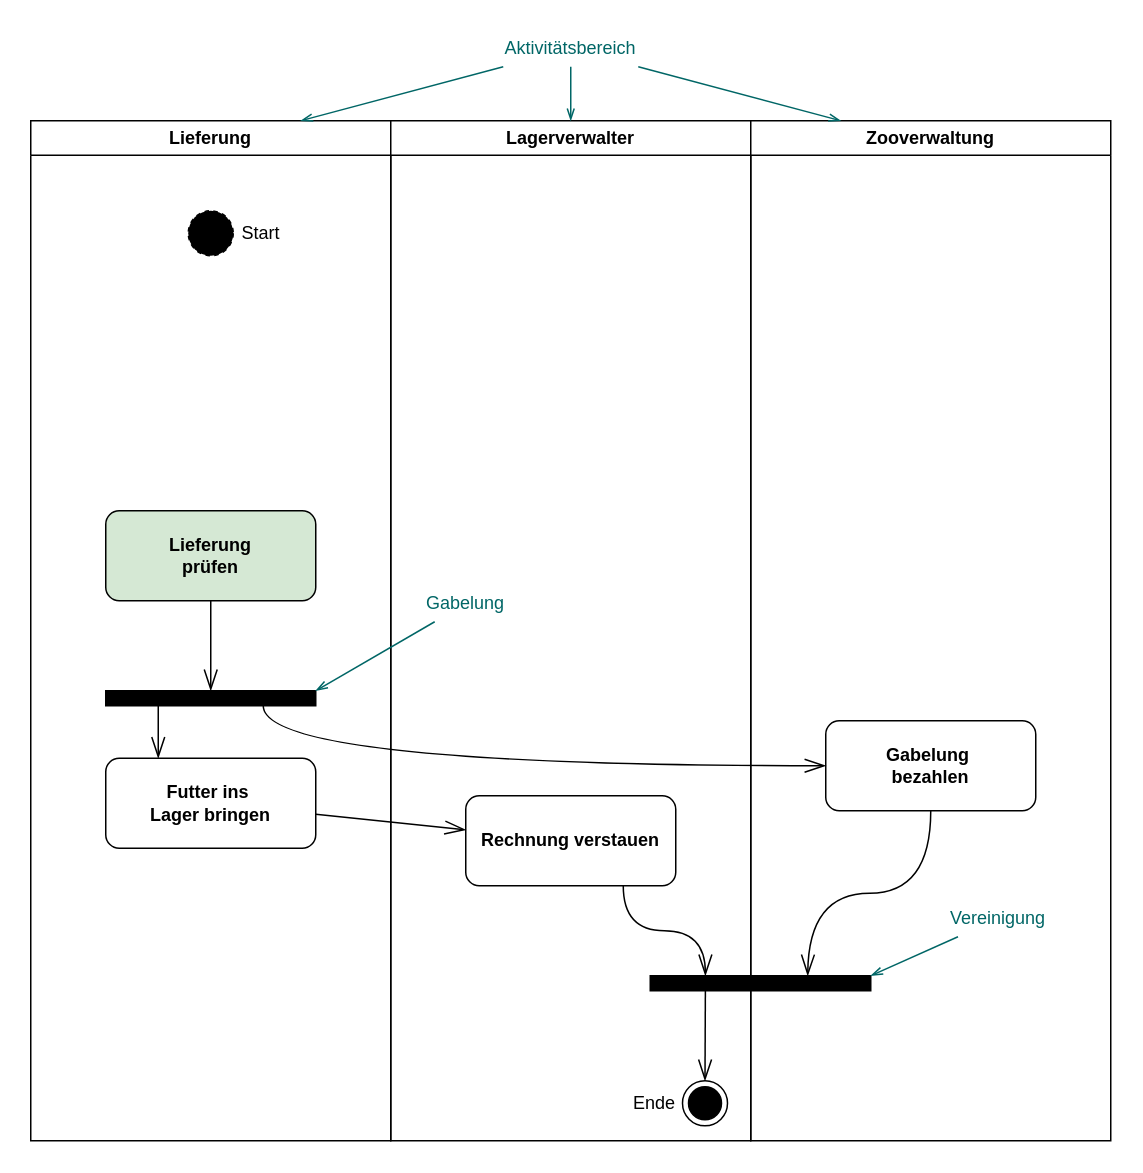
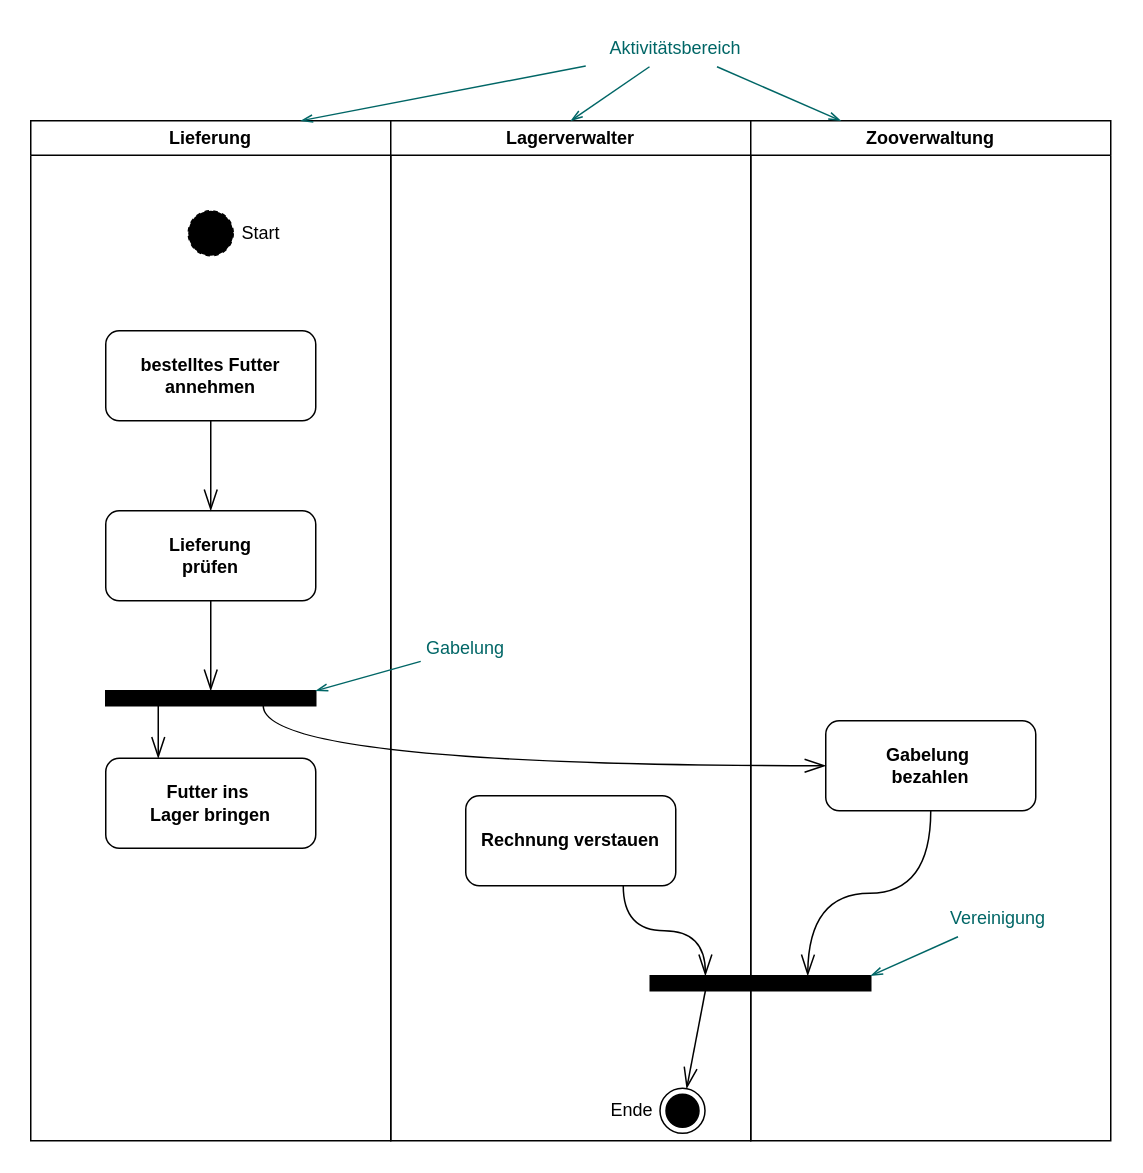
(571, 49) -> (676, 49)
none -> (211, 376)
none -> (211, 464)
(211, 556) -> (211, 556)
(466, 604) -> (466, 649)
(387, 822) -> none
(705, 1103) -> (683, 1111)
